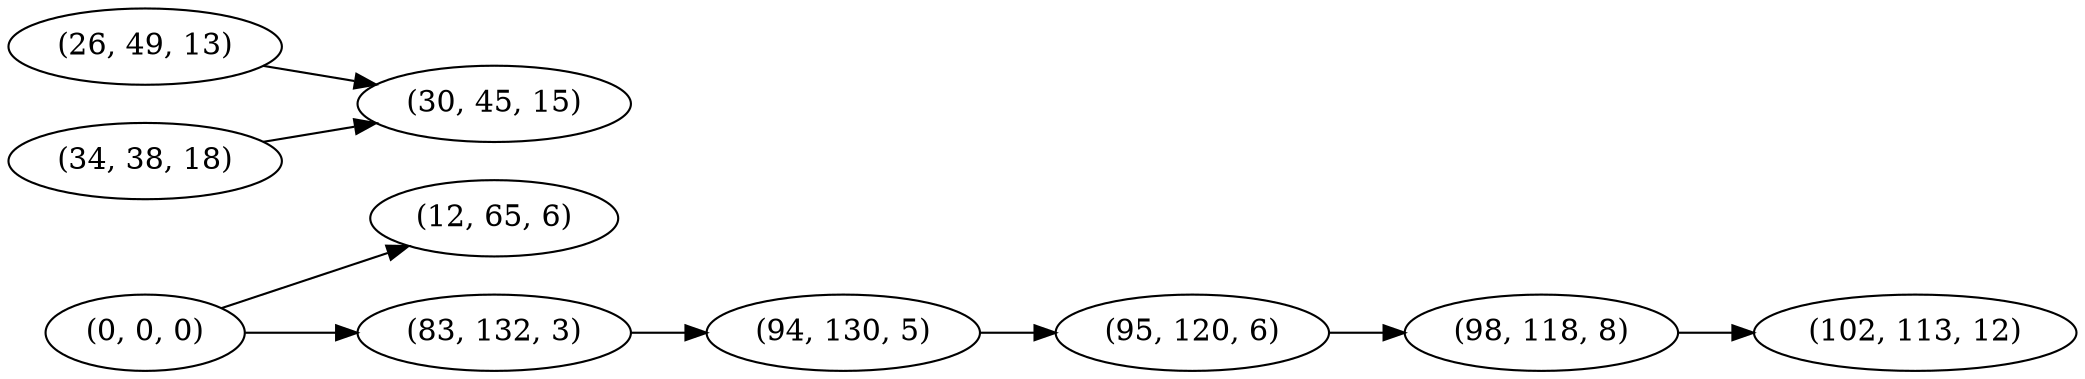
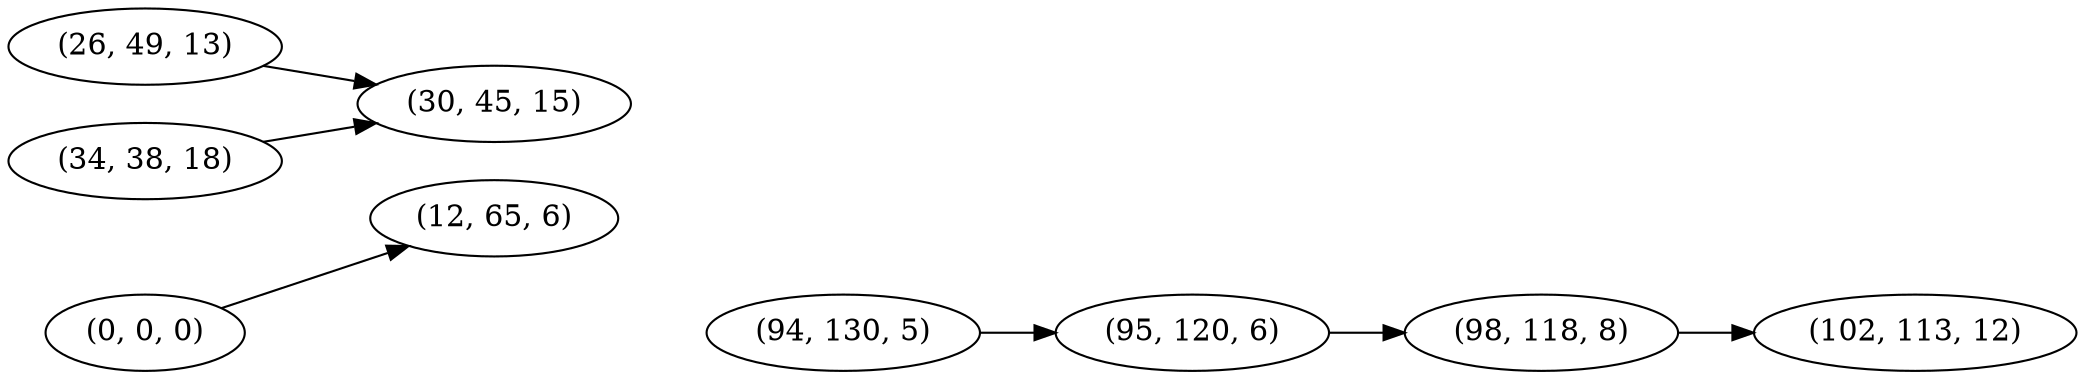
(494, 333) -> none
